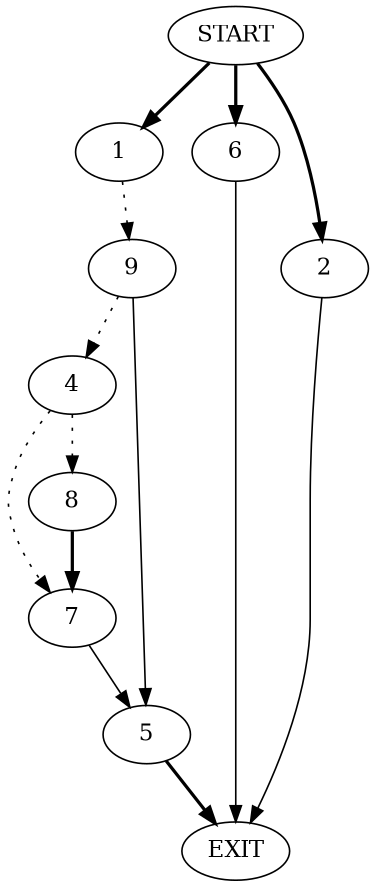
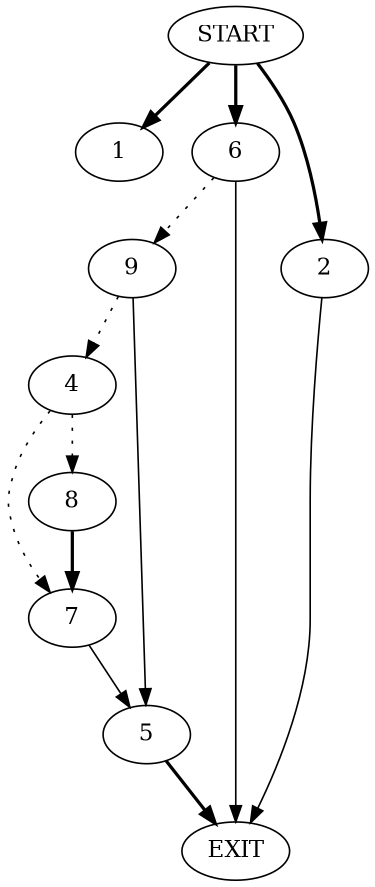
(125, 202) -> (189, 204)
